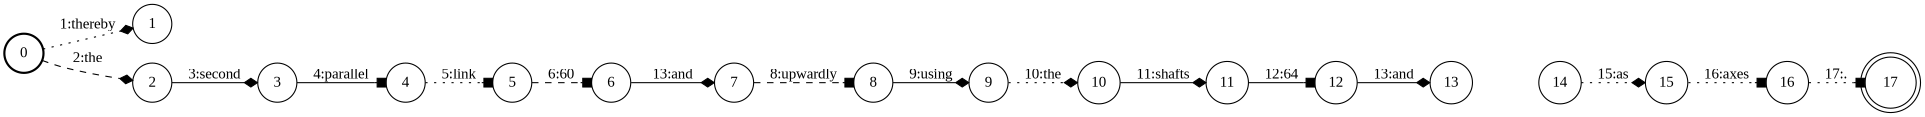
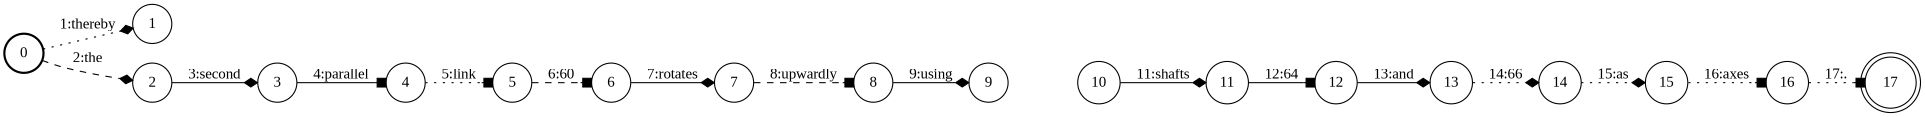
(673, 74) -> (673, 74)
(1036, 83) -> none
none -> (1499, 83)
